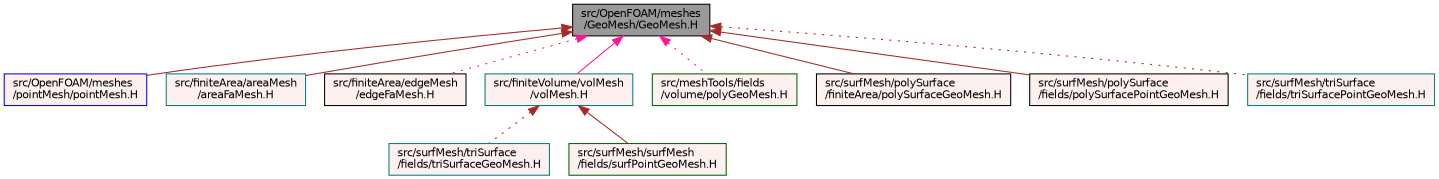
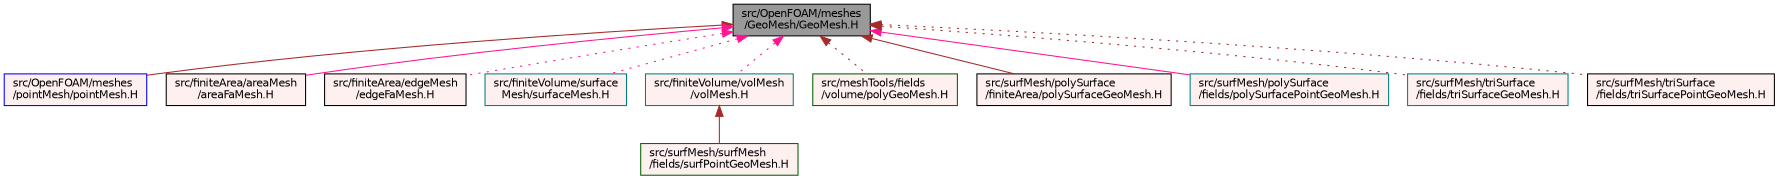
(434, 54) -> (514, 49)
(875, 54) -> (1036, 54)
(596, 58) -> (756, 58)
(687, 58) -> (848, 58)
(236, 90) -> (236, 90)
none -> (556, 90)
(1129, 90) -> (1289, 90)
(1341, 90) -> (1681, 90)
(510, 128) -> (1145, 47)
